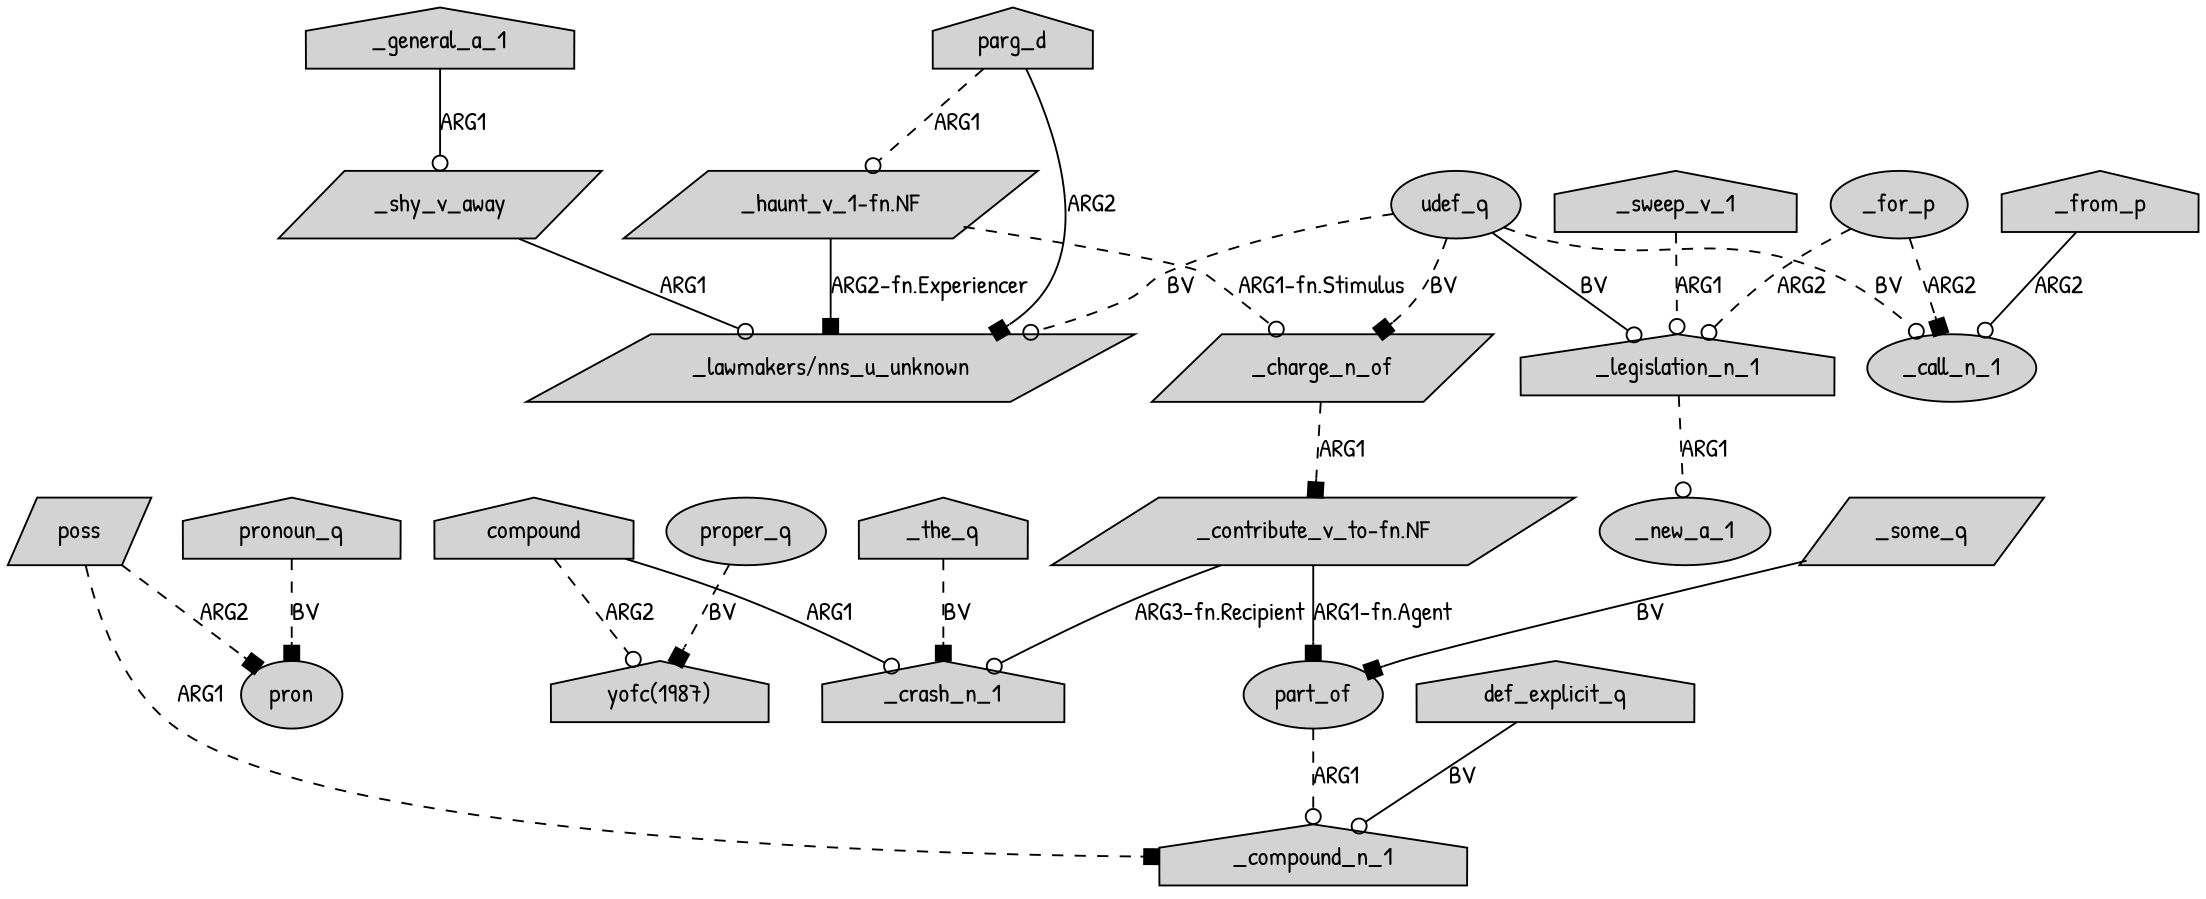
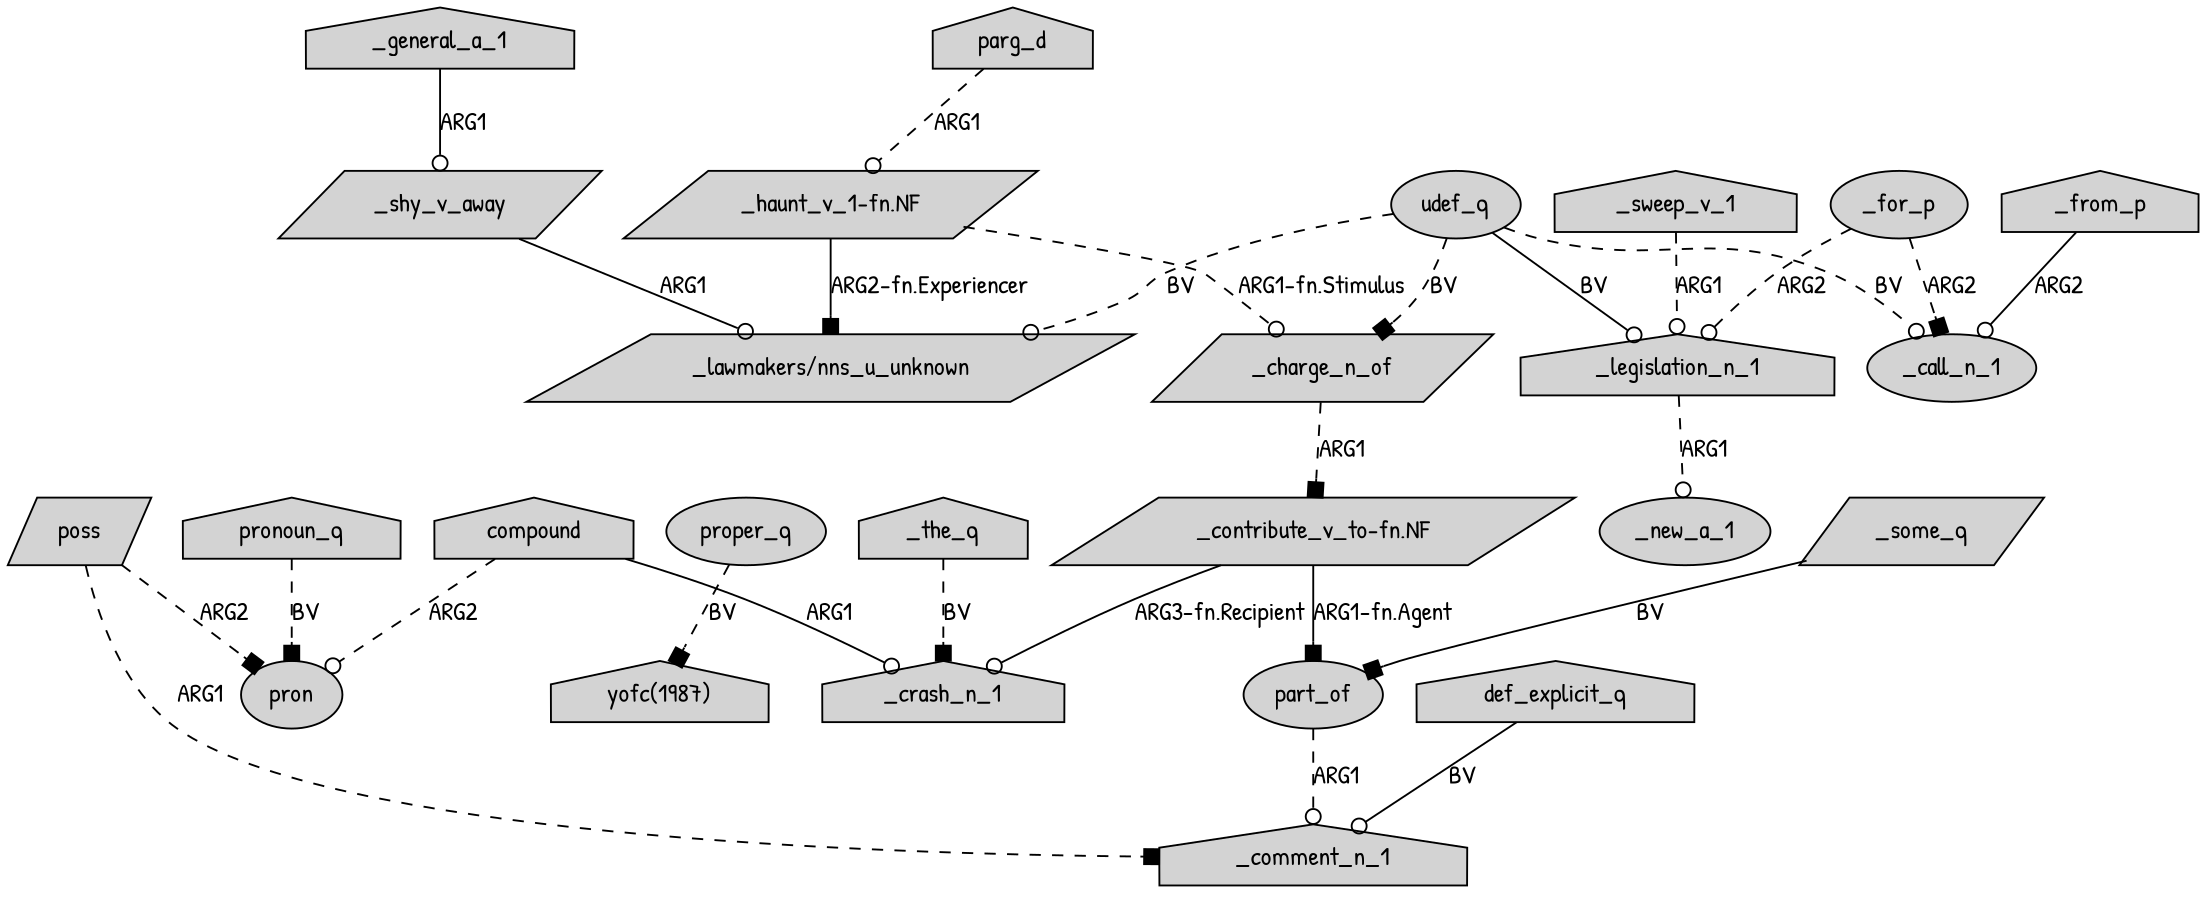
(1065, 203) -> none
(591, 606) -> (417, 610)
(1313, 858) -> (1313, 858)
